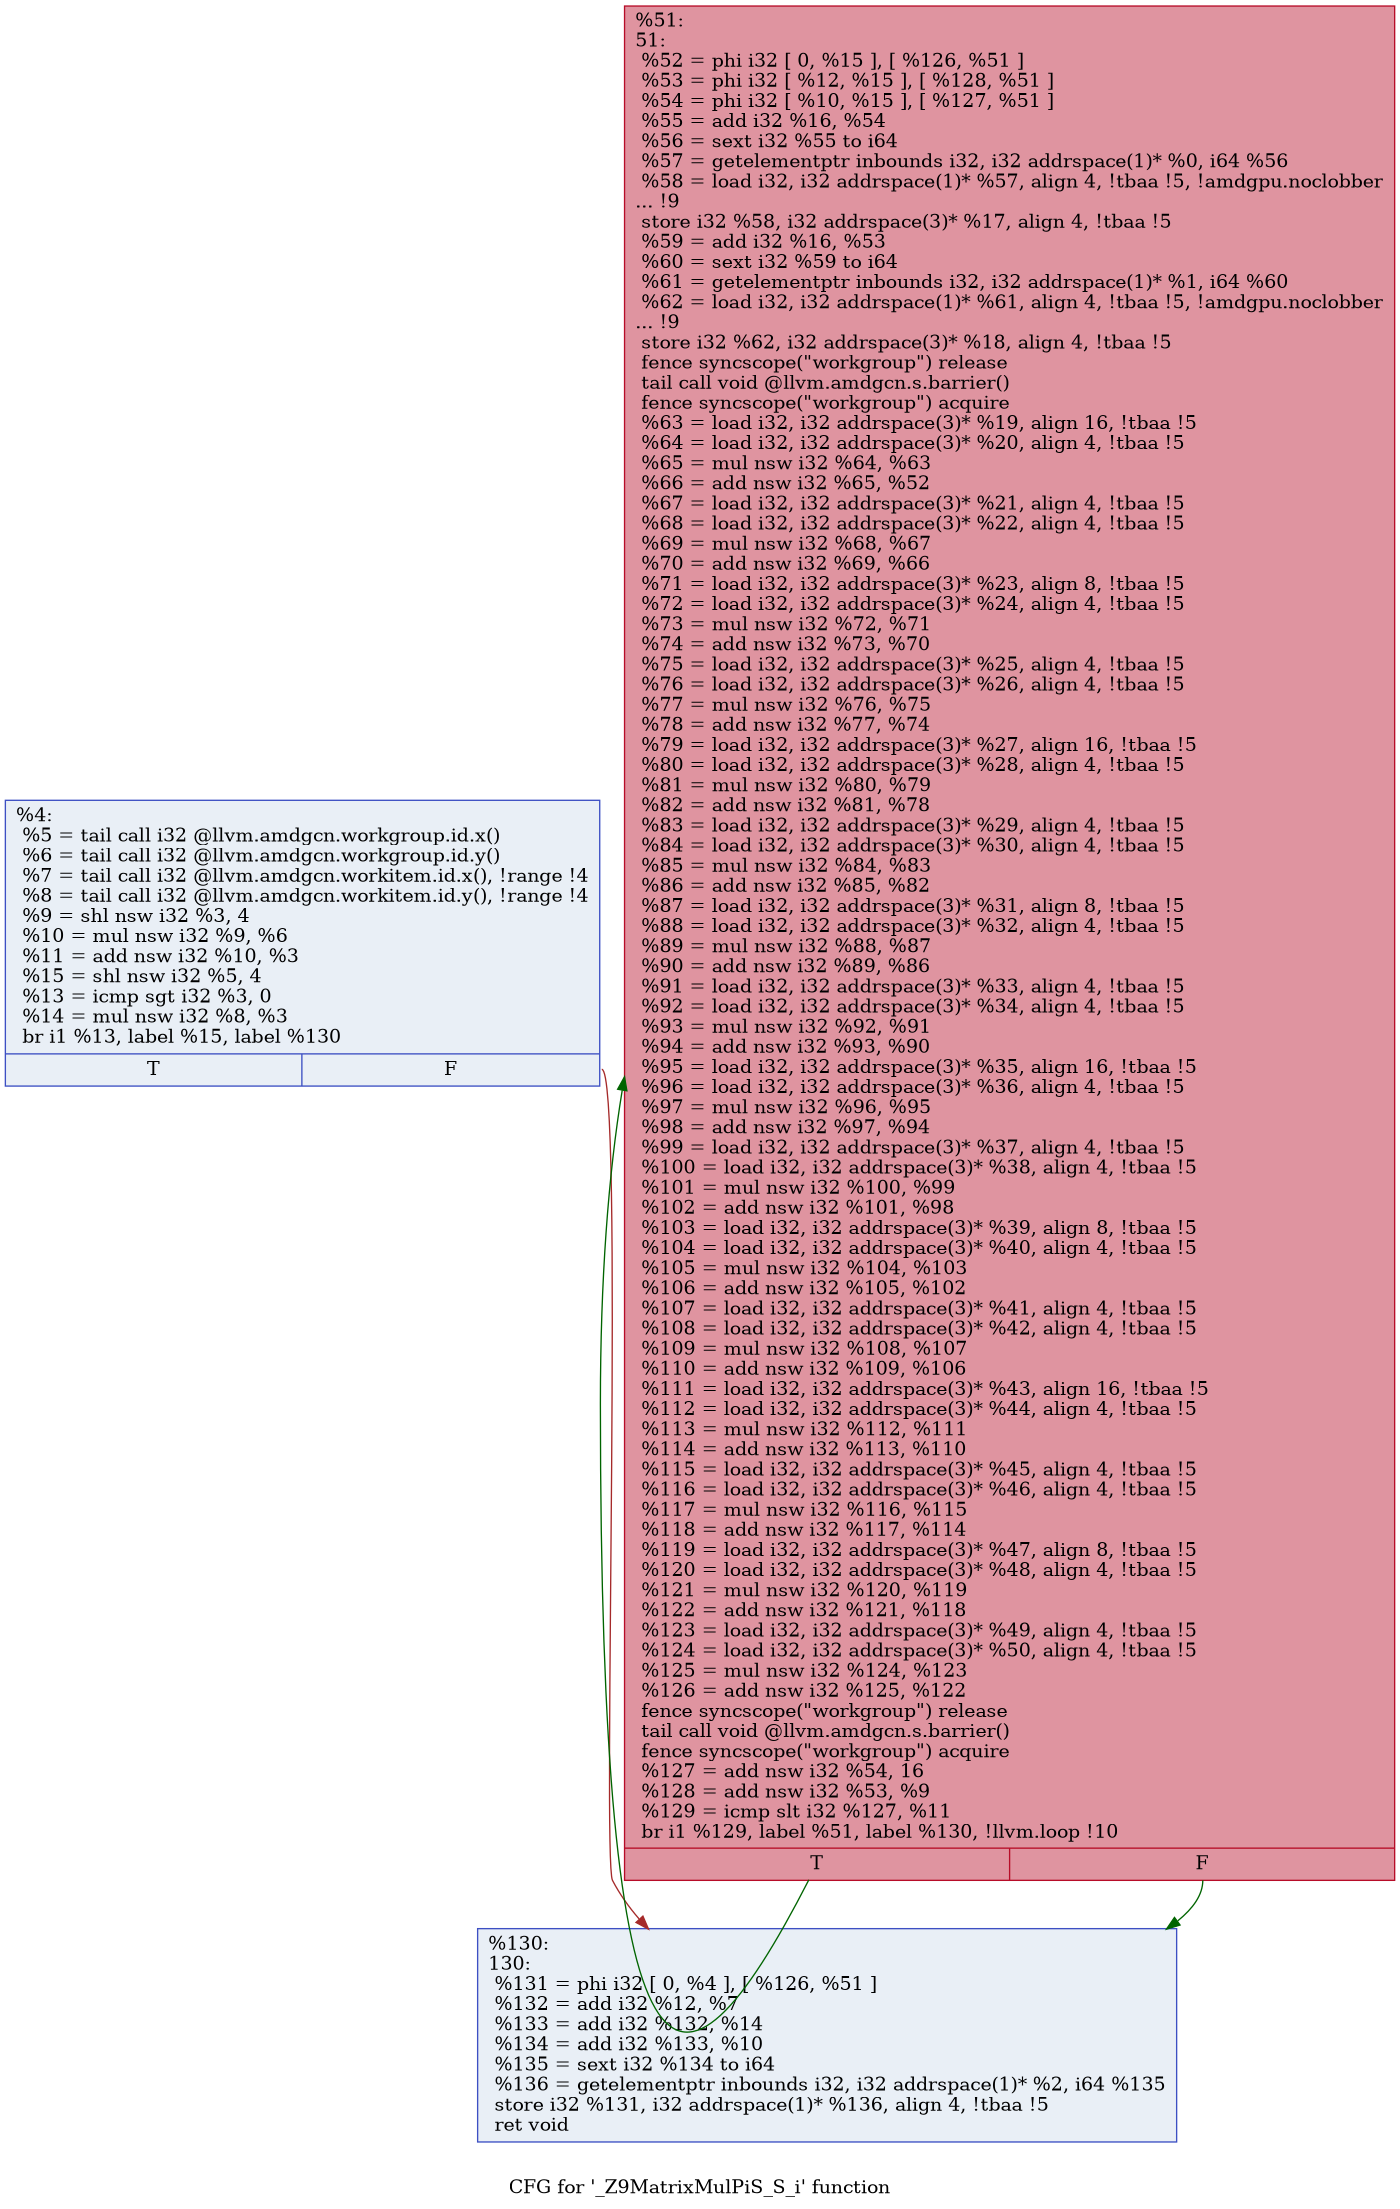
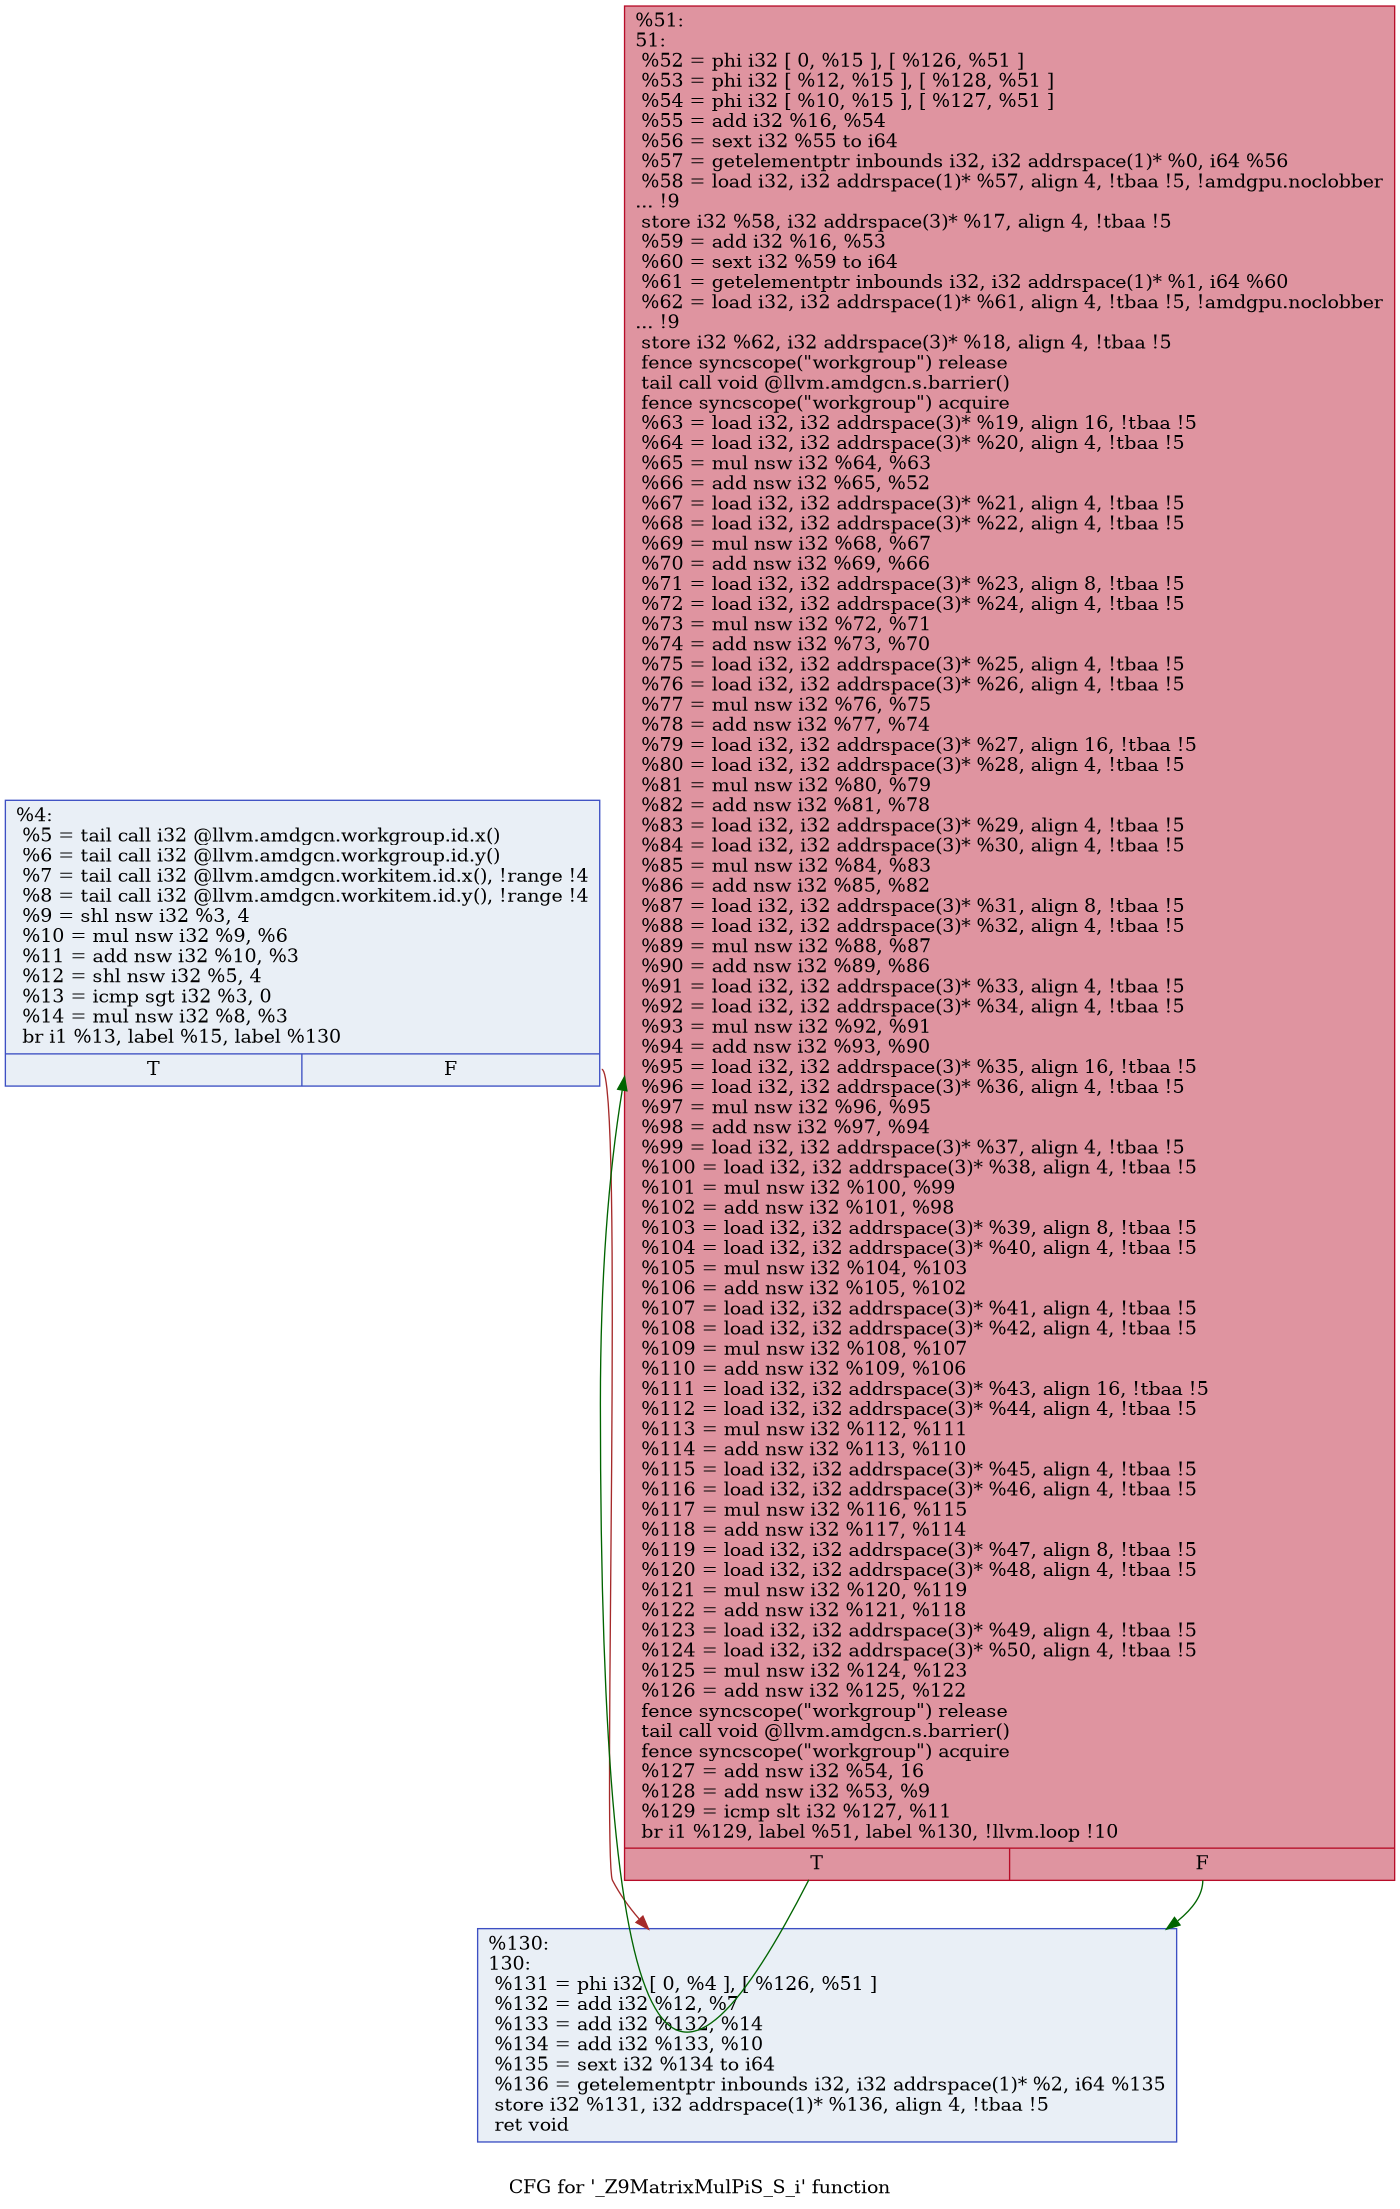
(140, 977) -> (140, 977)
